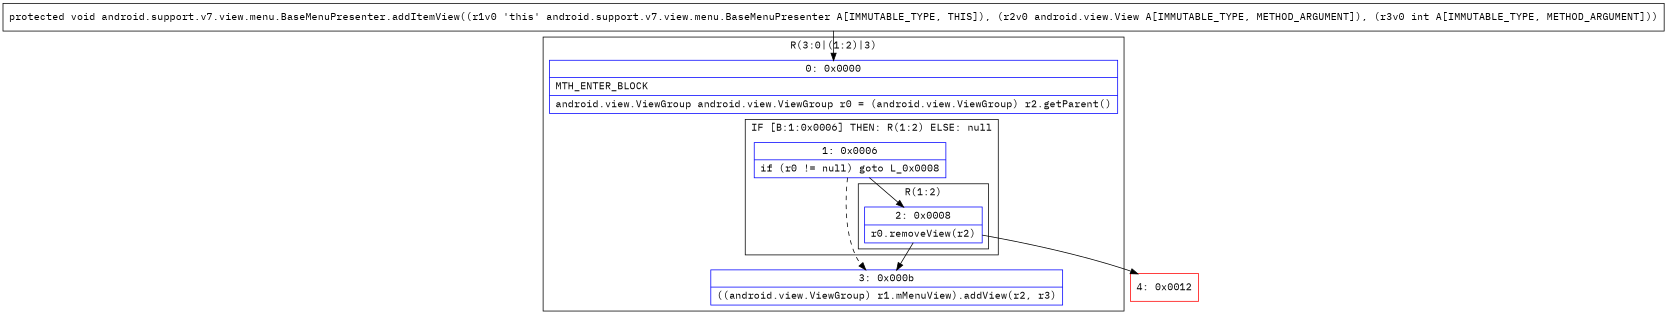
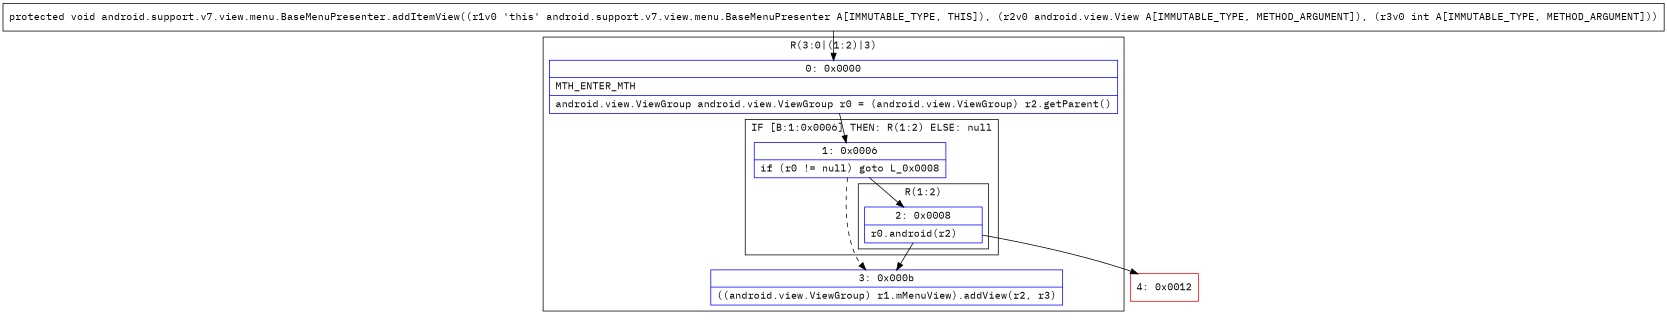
(602, 86) -> (596, 86)
none -> (842, 124)
(923, 234) -> (914, 234)
